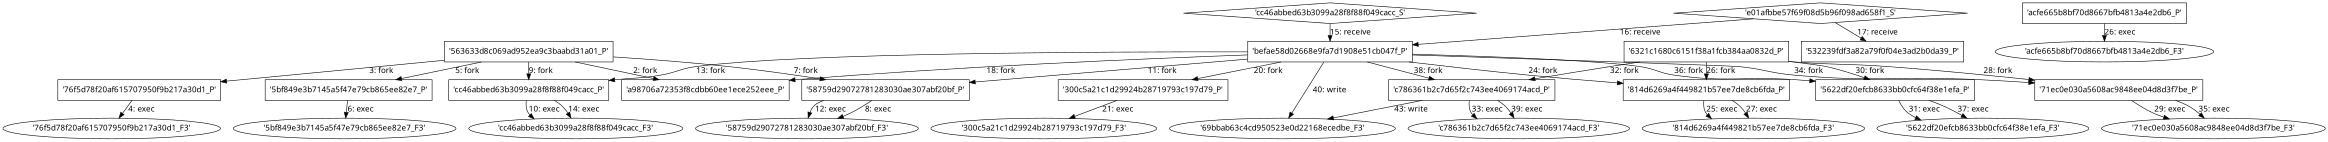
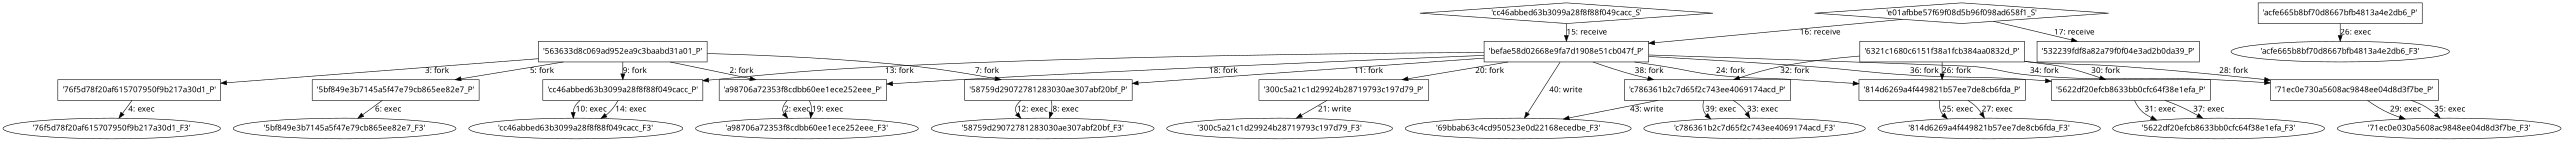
(1882, 52) -> (2118, 52)
(2119, 90) -> (2355, 90)
(1118, 109) -> (1335, 109)
none -> (807, 128)
